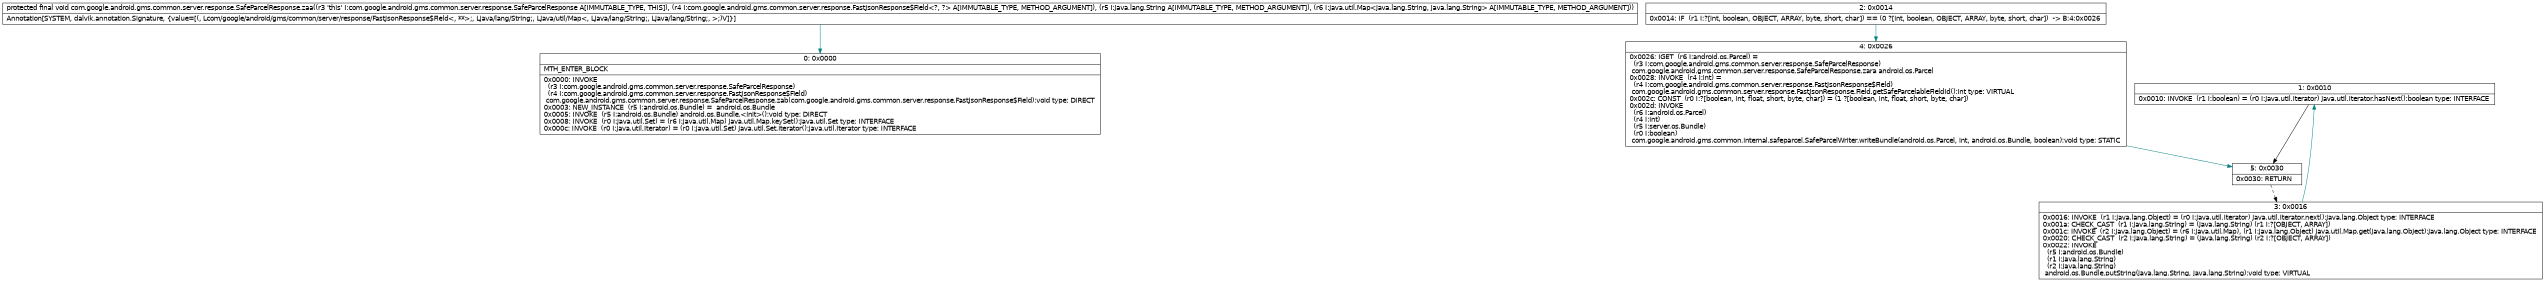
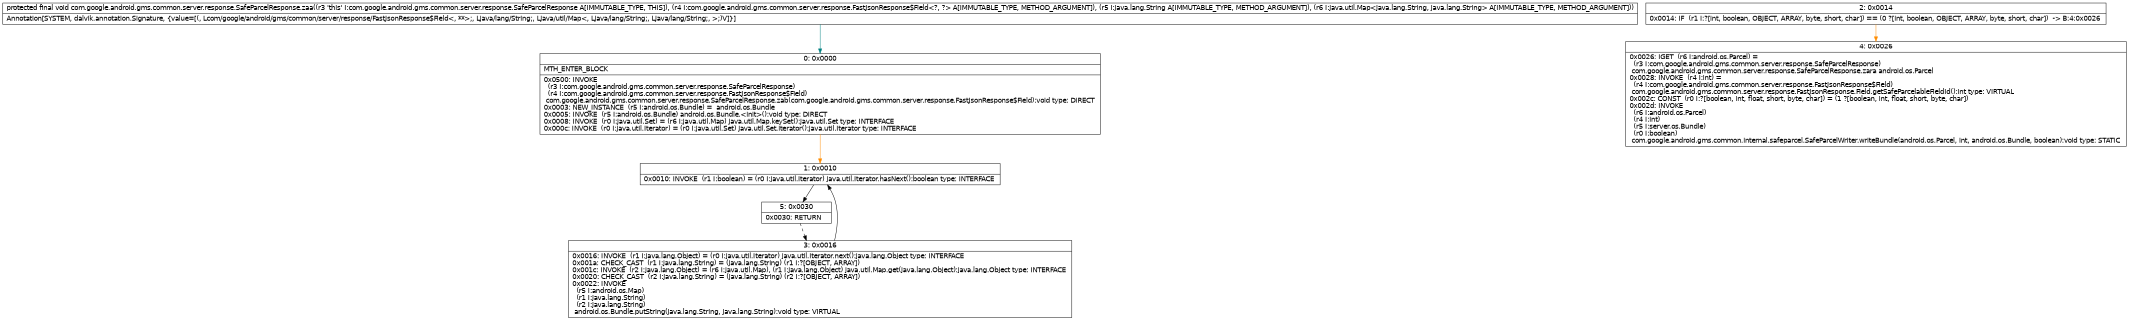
(1876, 31) -> (1876, 31)
(573, 80) -> (573, 80)
none -> (820, 146)
(2177, 156) -> none
(2310, 156) -> (837, 214)
(2083, 253) -> (608, 291)
